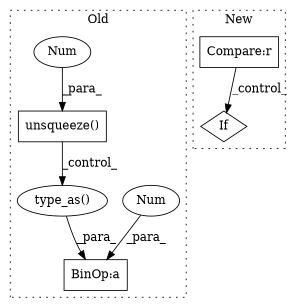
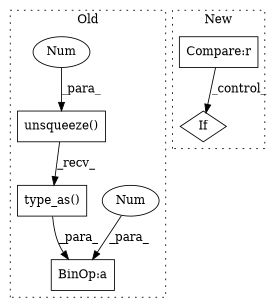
(90, 164) -> (76, 164)
(62, 201) -> (52, 201)
